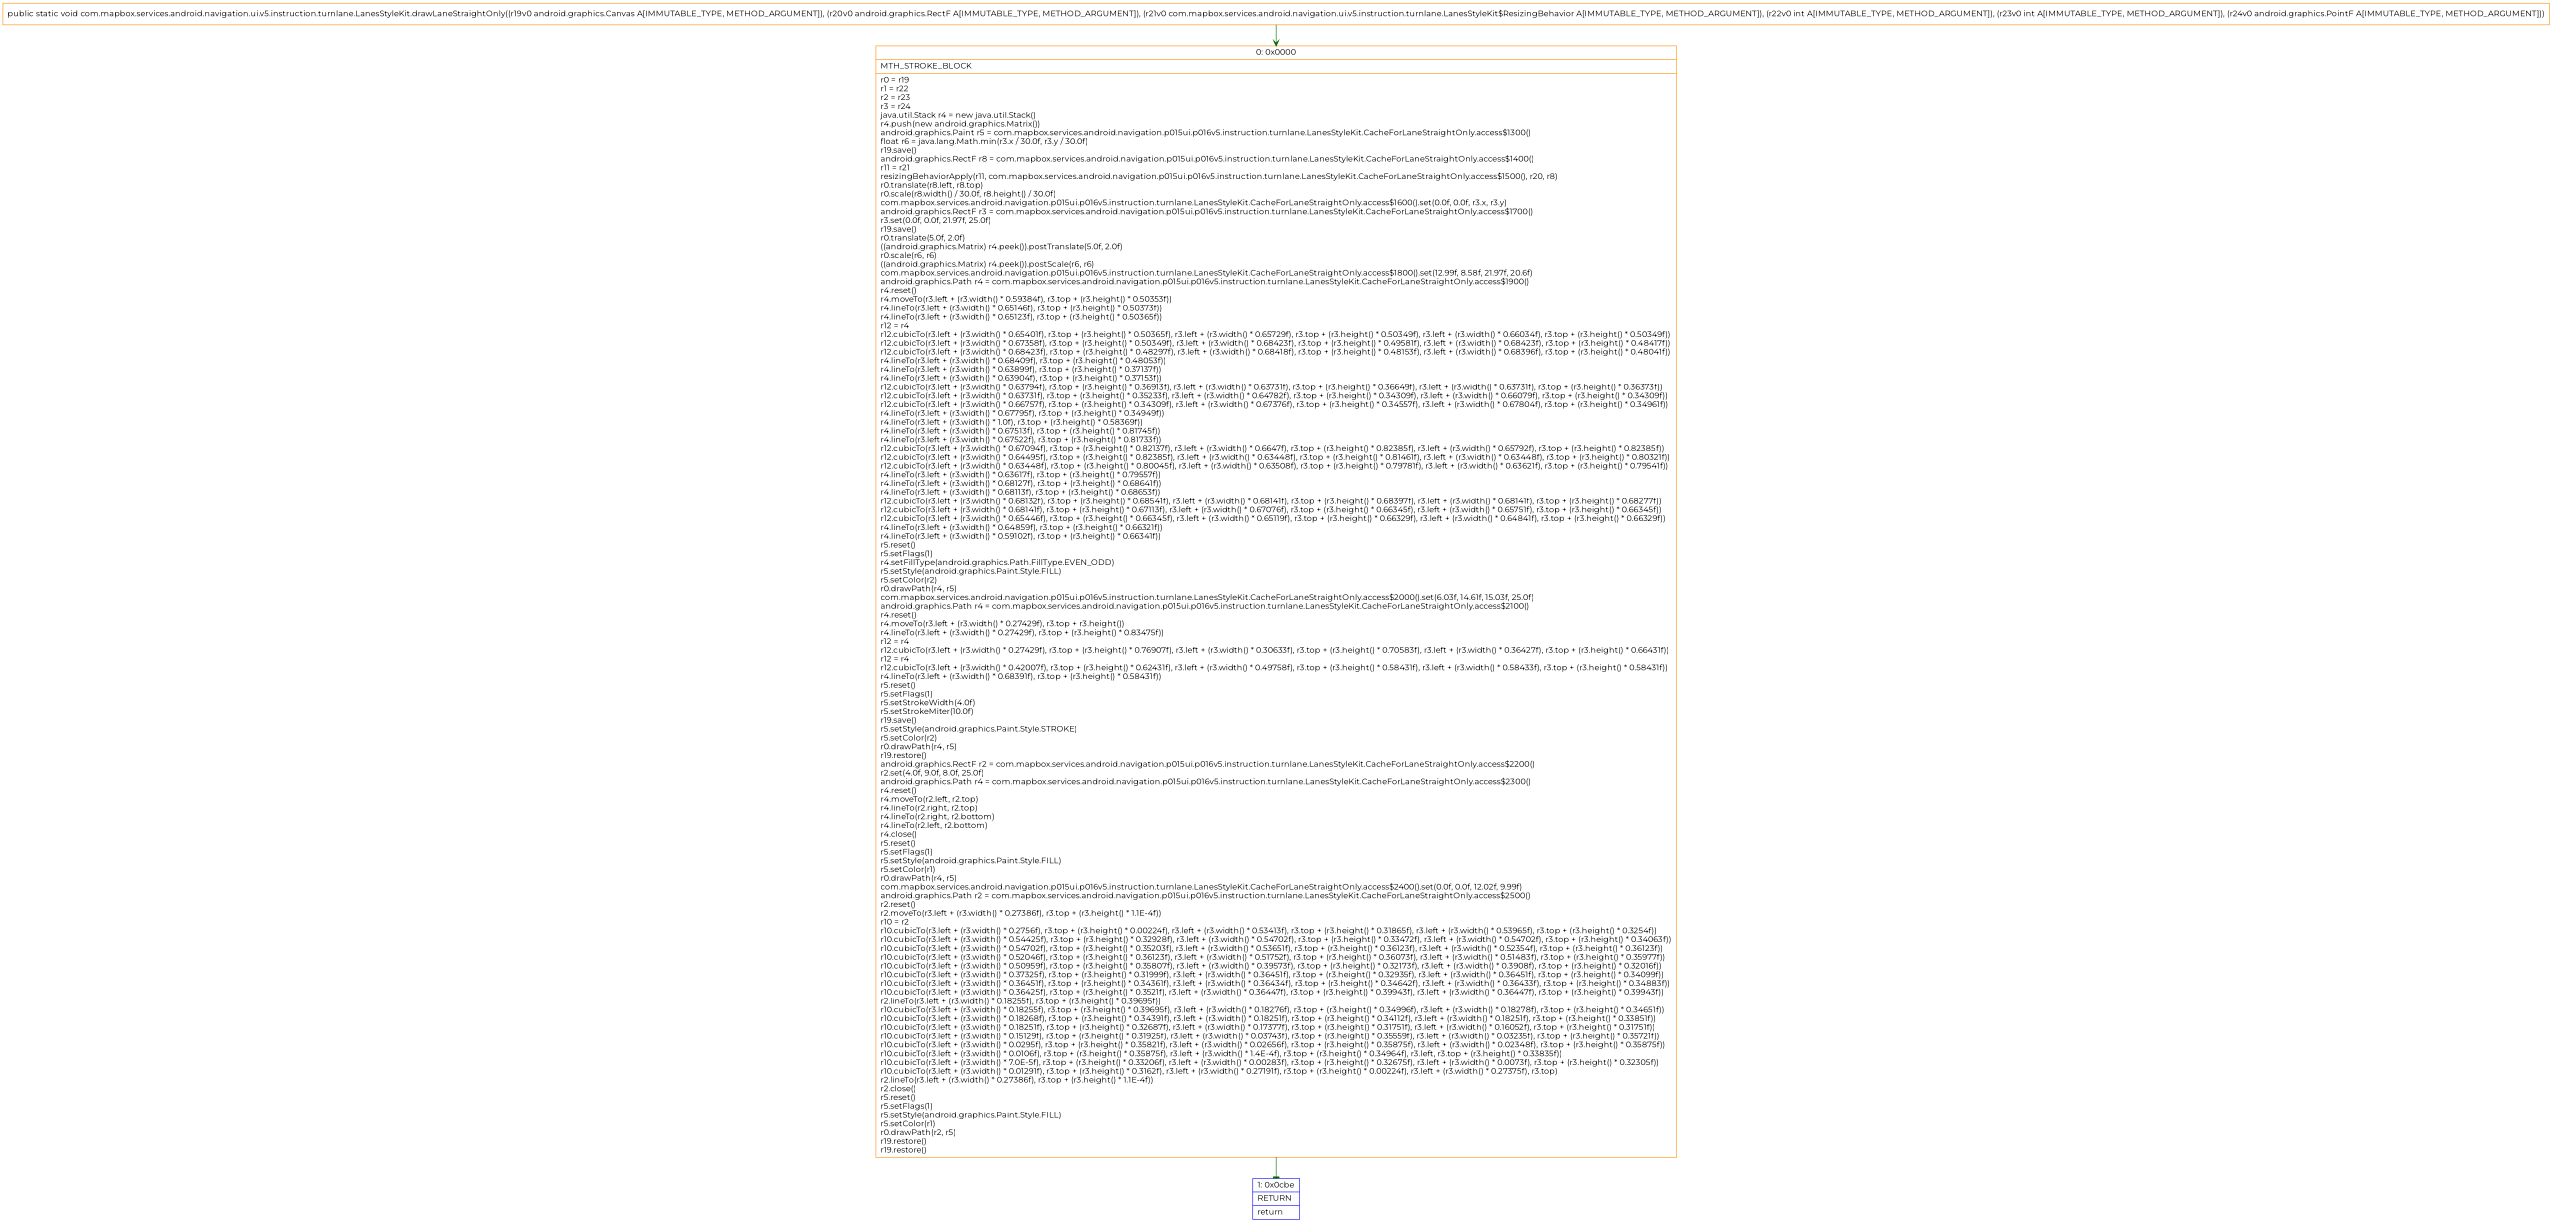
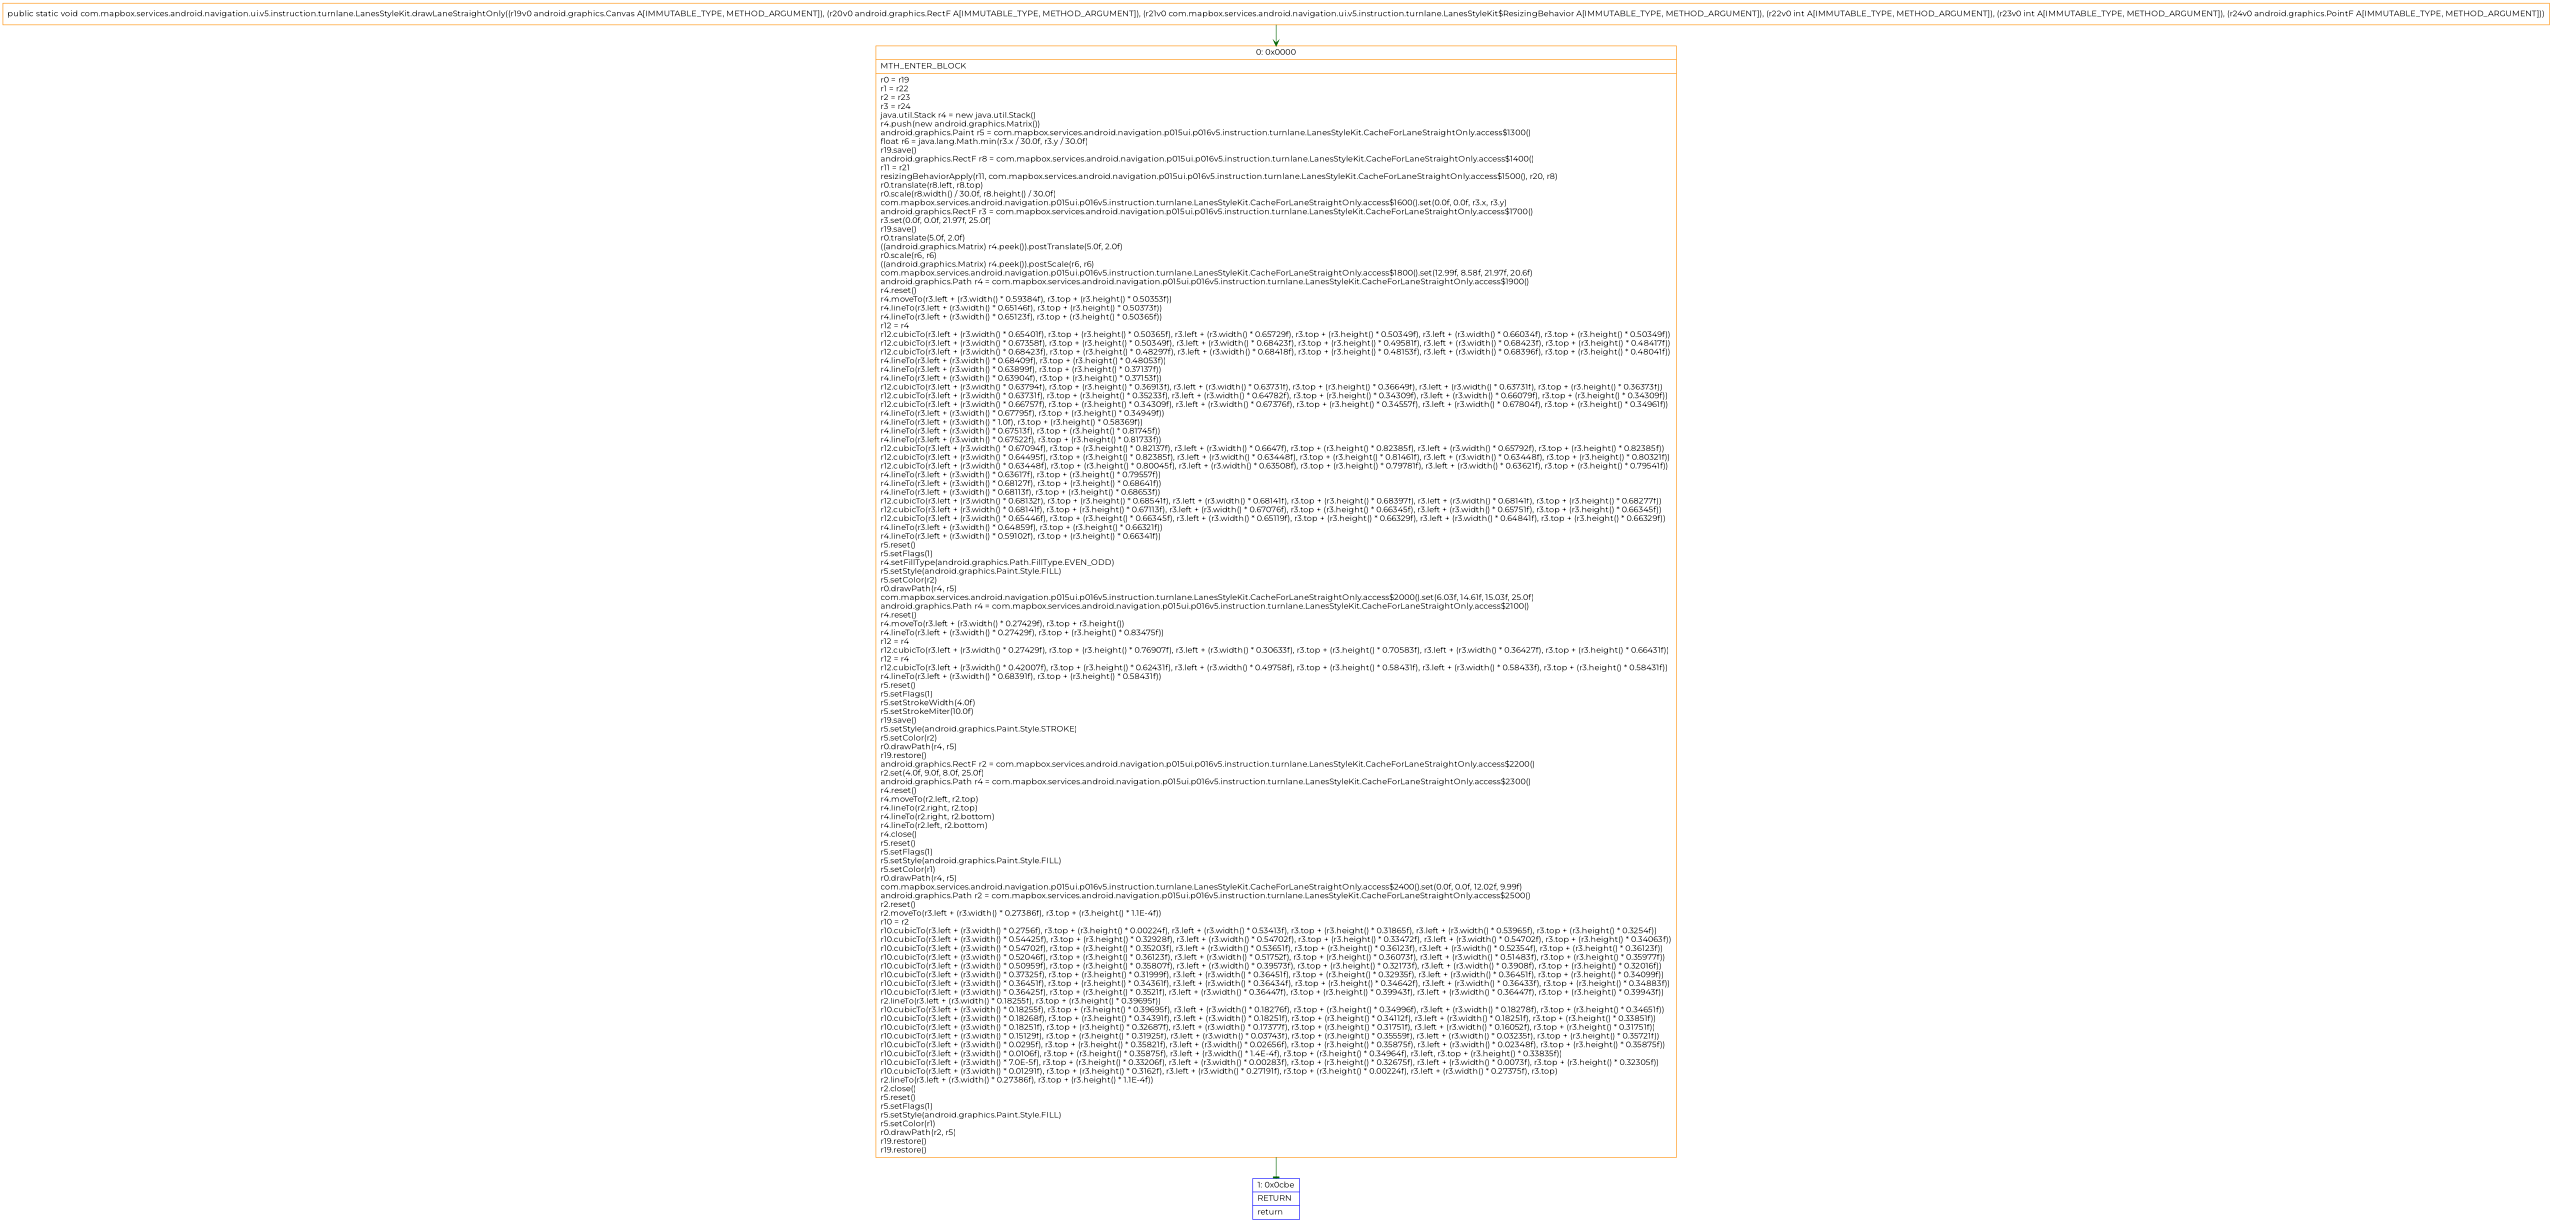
(926, 66) -> (924, 66)
